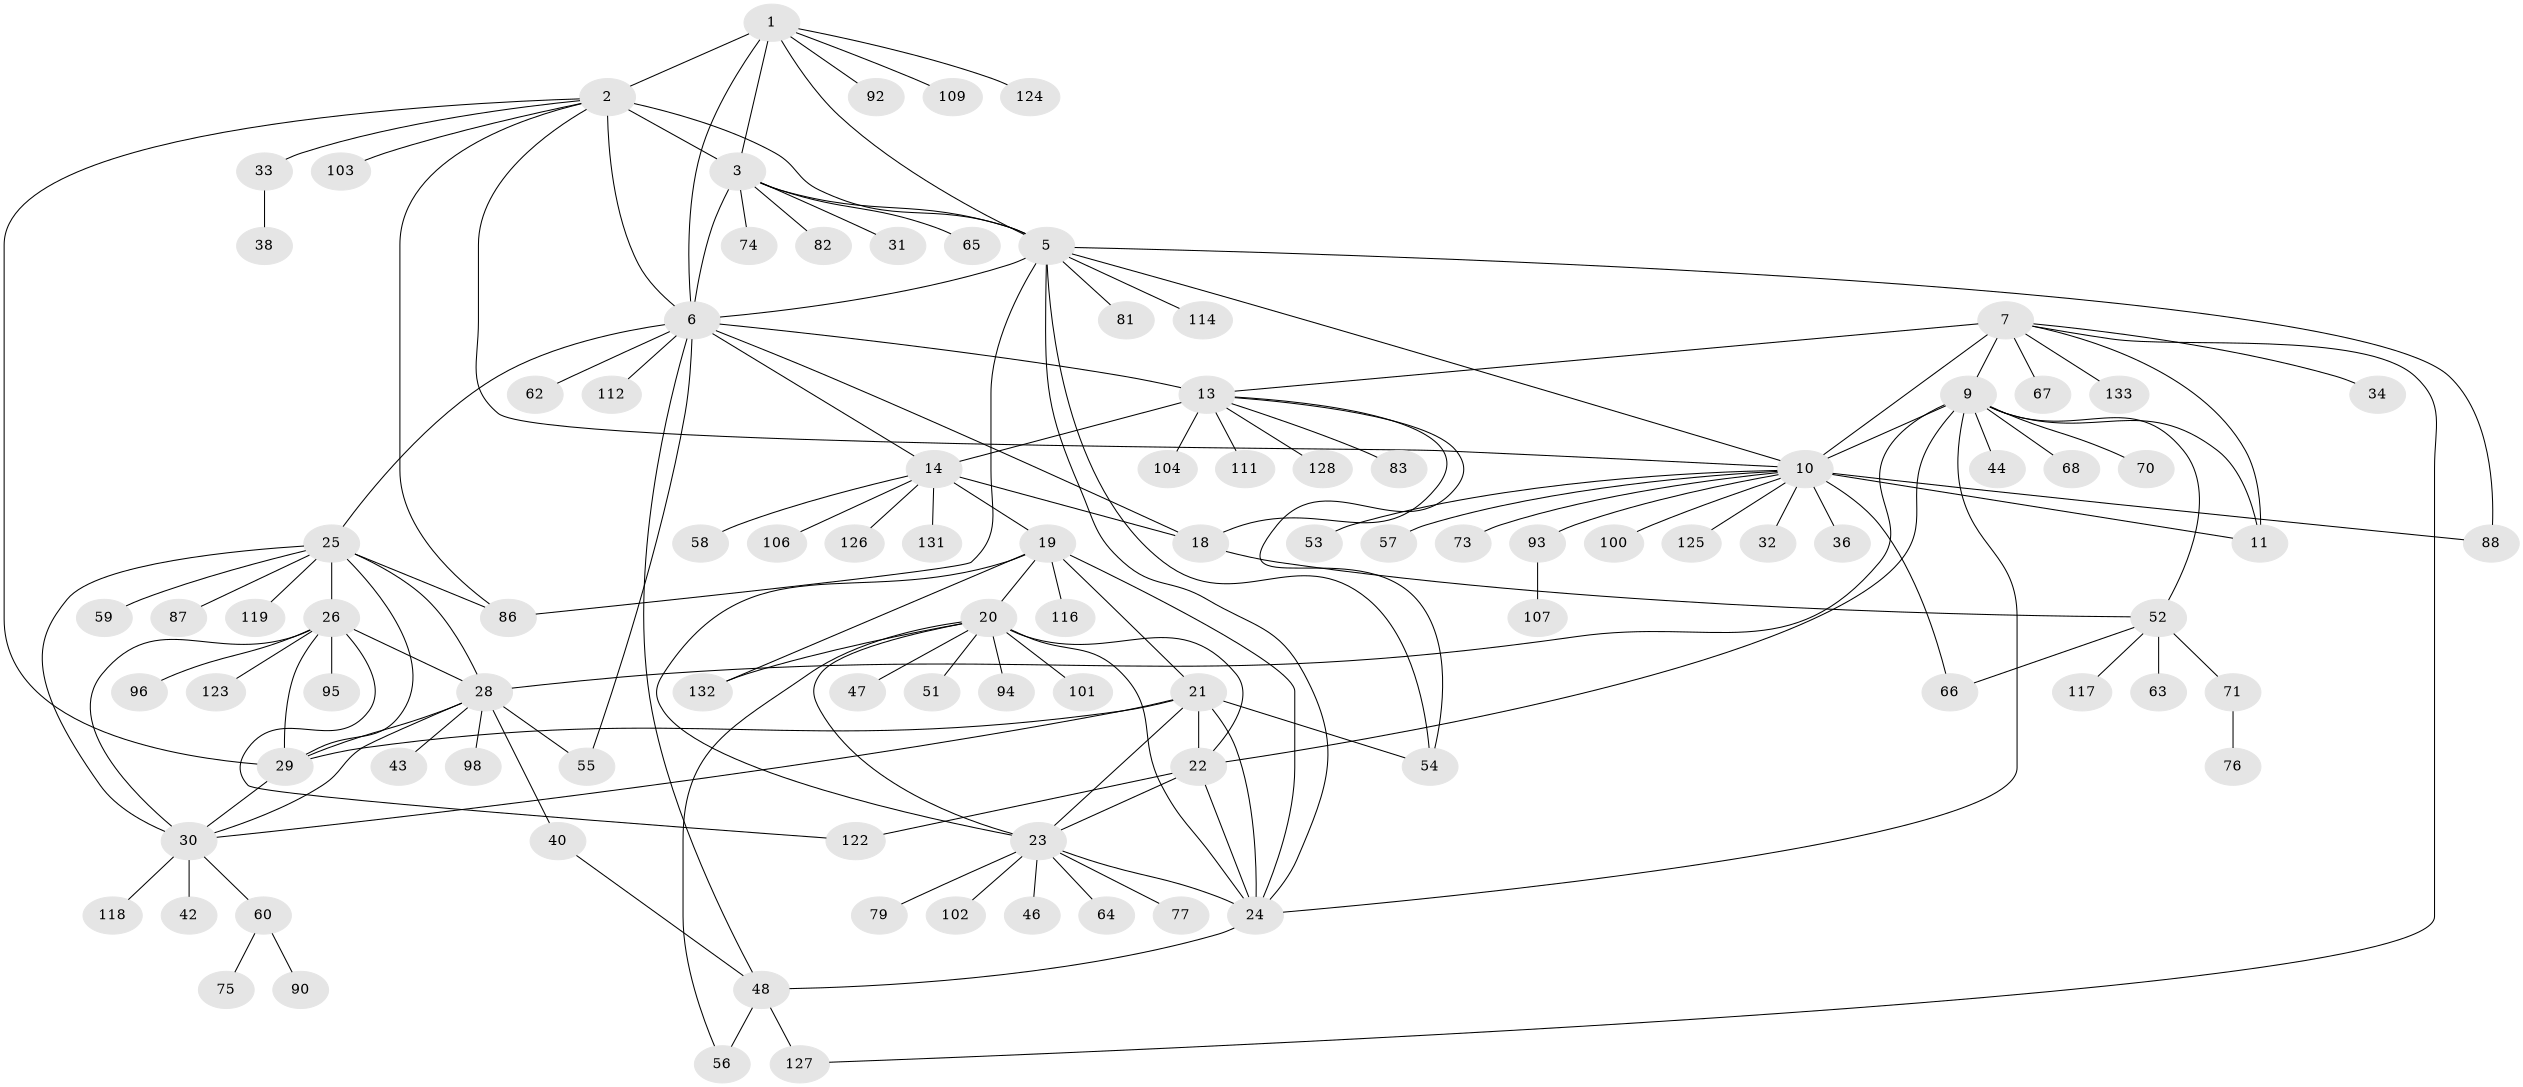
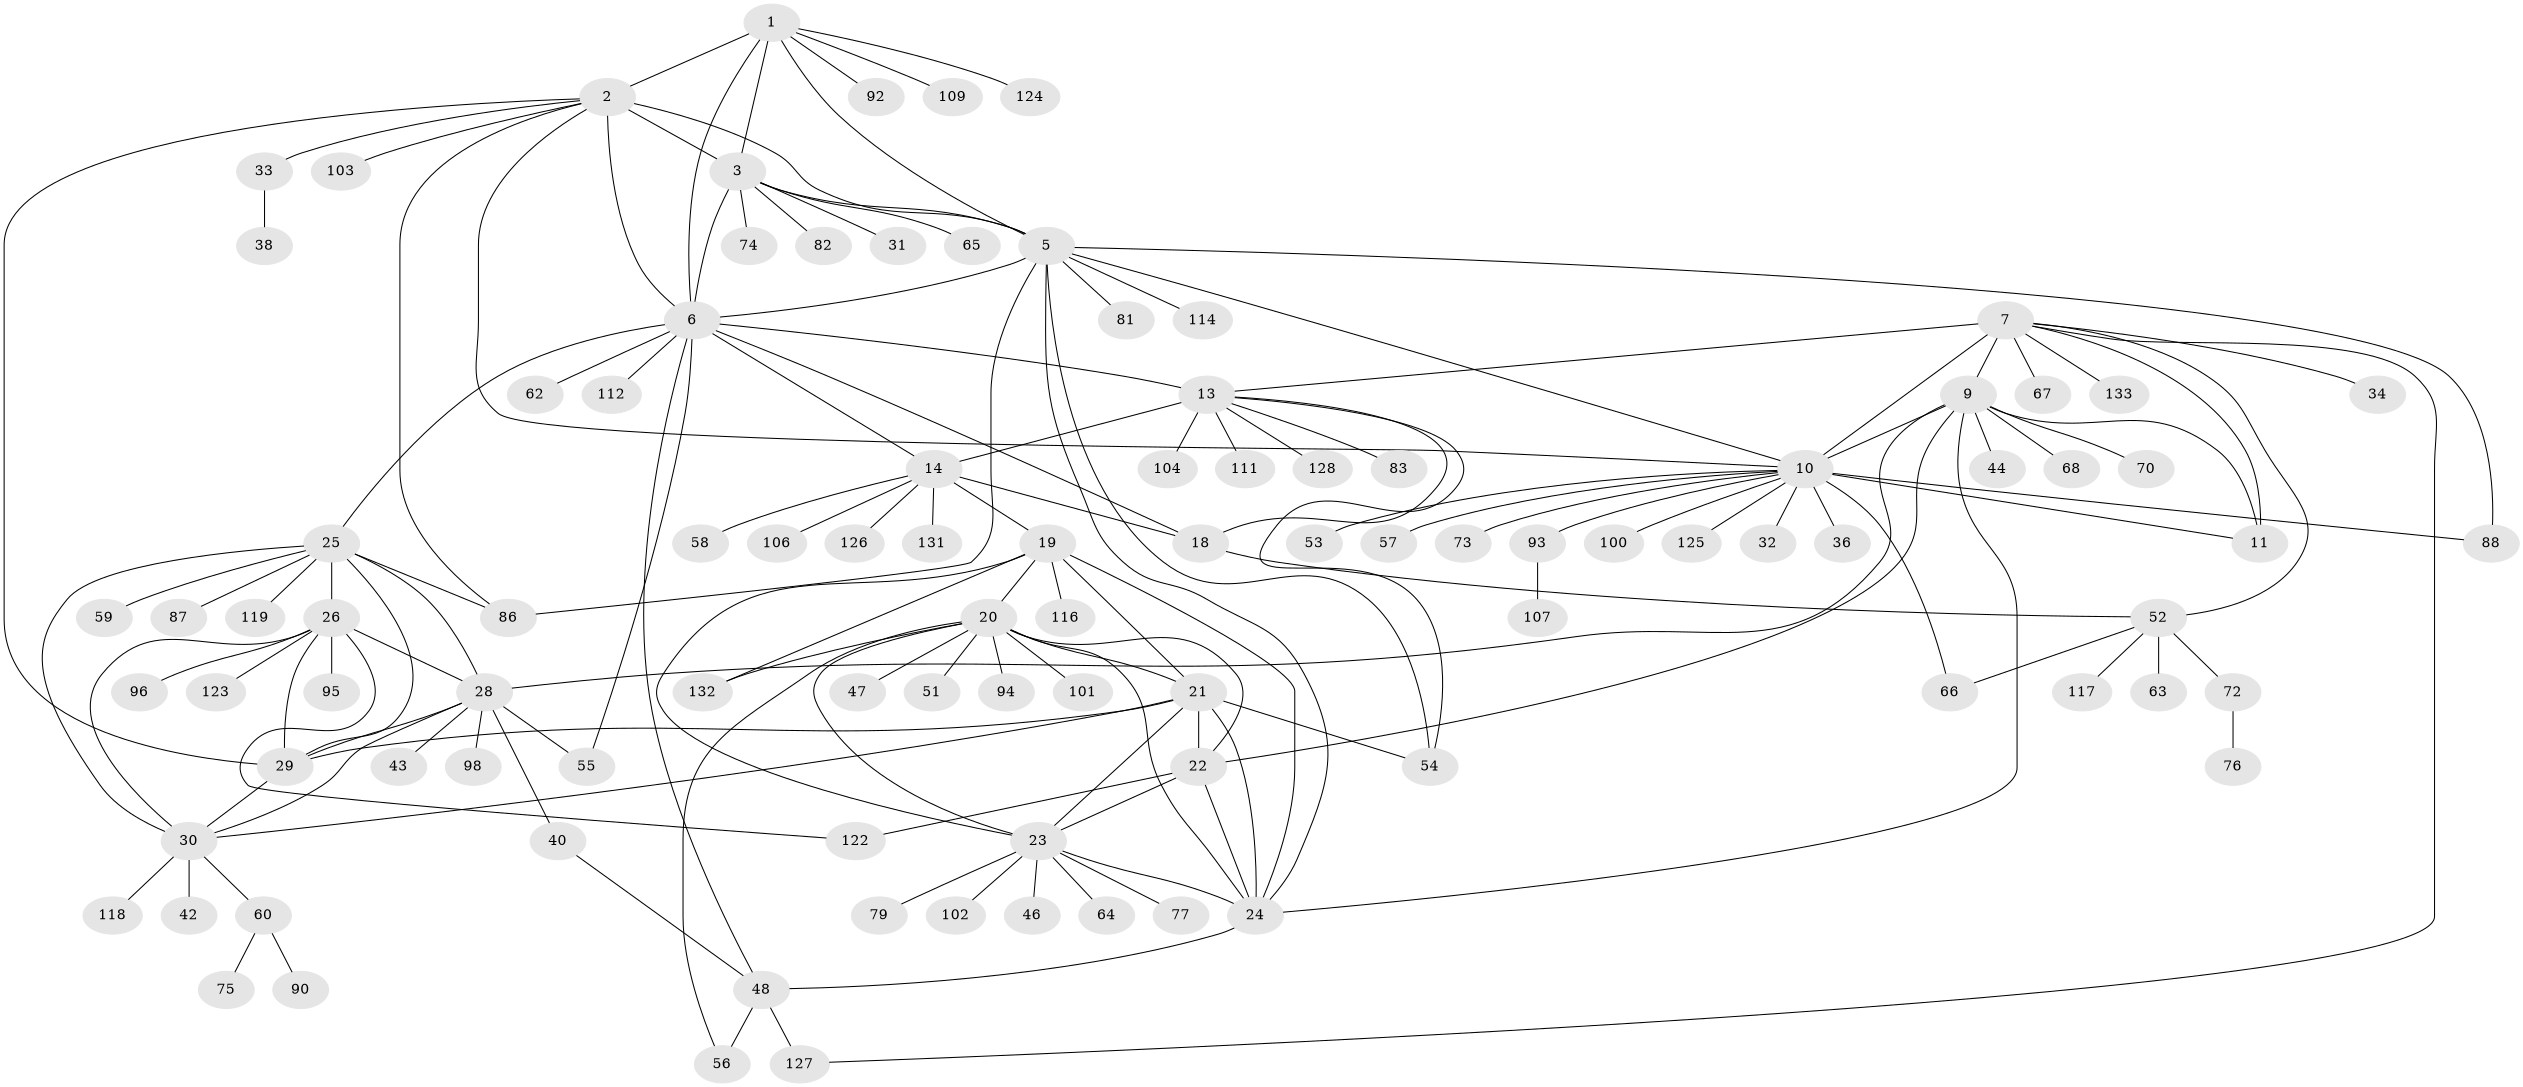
(2166, 434) -> (2258, 439)
none -> (1093, 656)
(2233, 692) -> (2233, 692)
